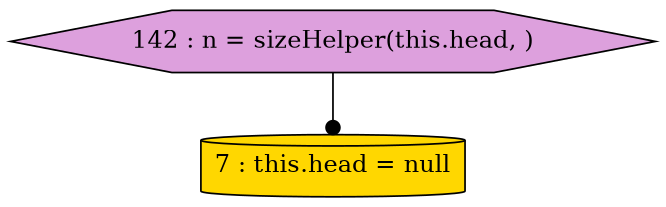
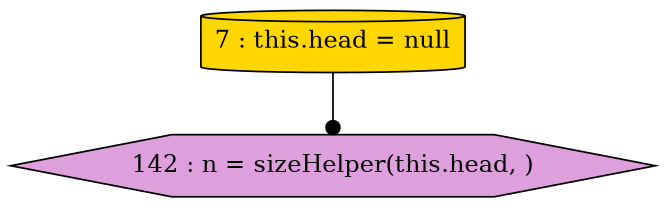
(333, 97) -> (333, 97)
